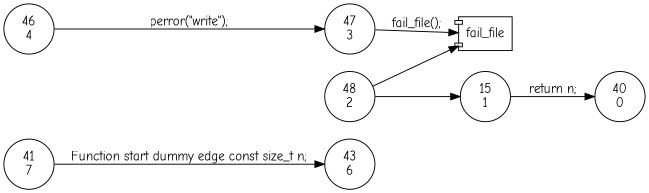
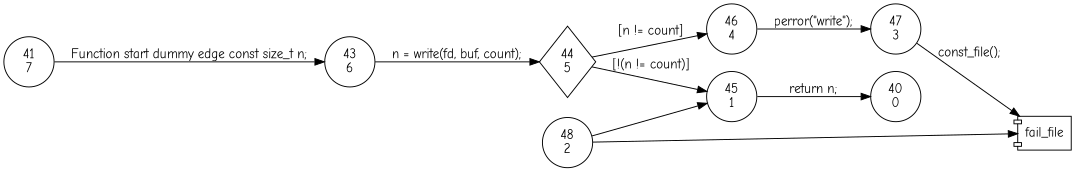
(417, 24) -> (969, 53)
none -> (568, 62)
(485, 97) -> (732, 97)
